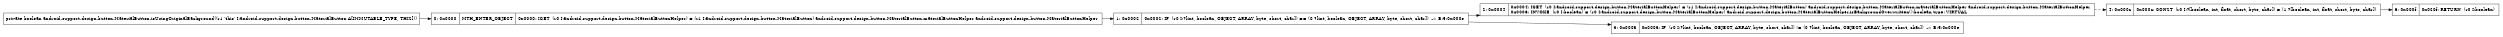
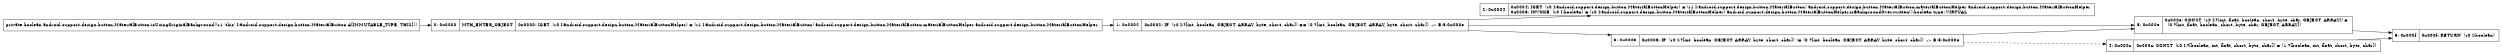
(2099, 10) -> (2033, 43)
(2459, 10) -> (2459, 35)
none -> (2243, 25)
